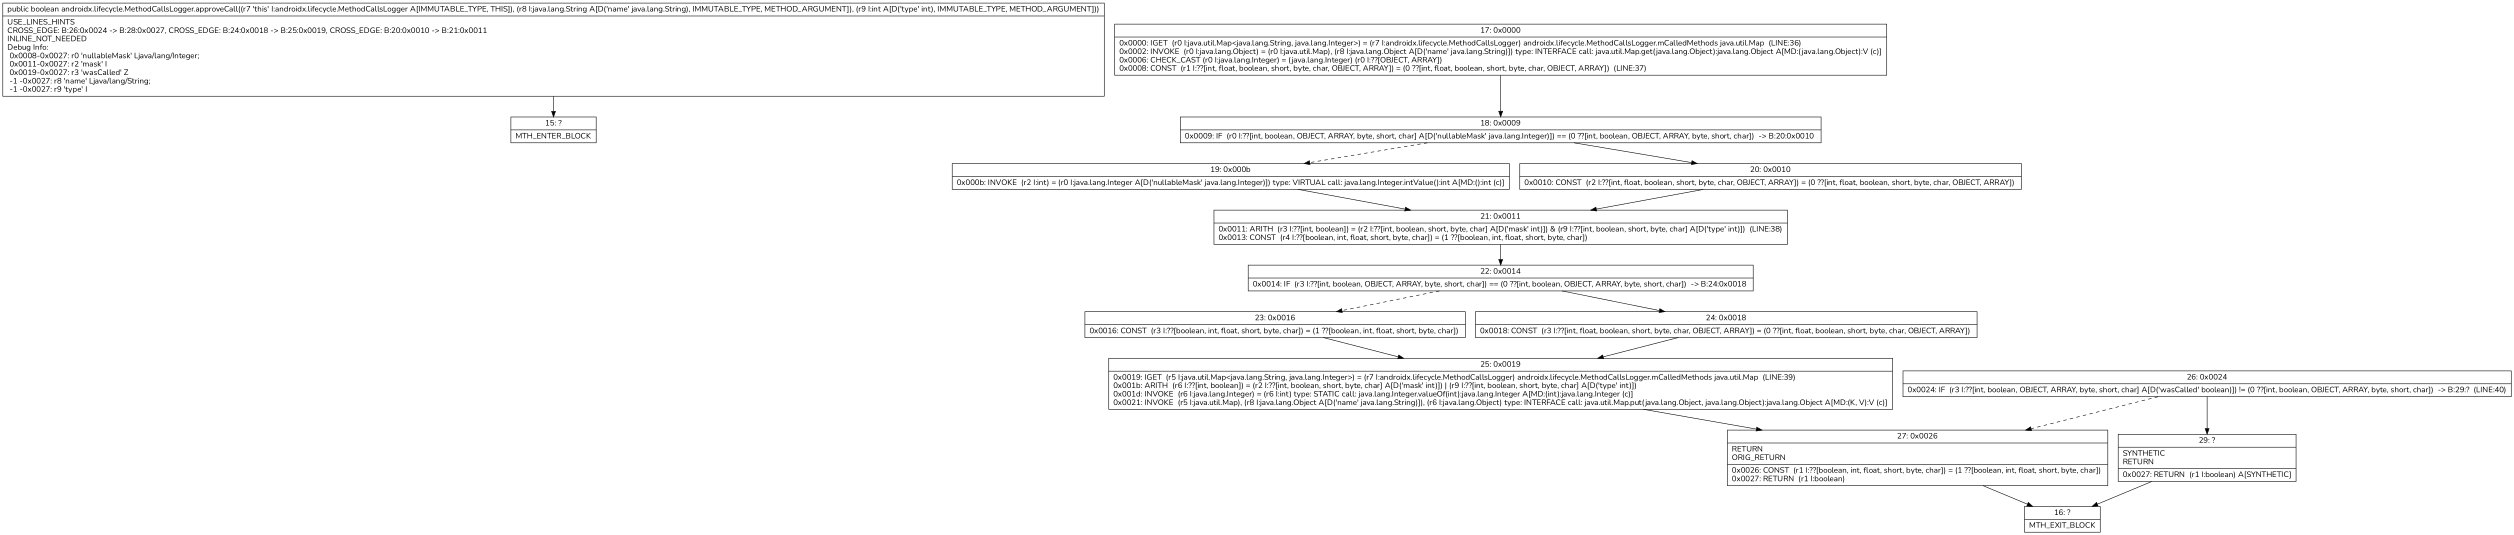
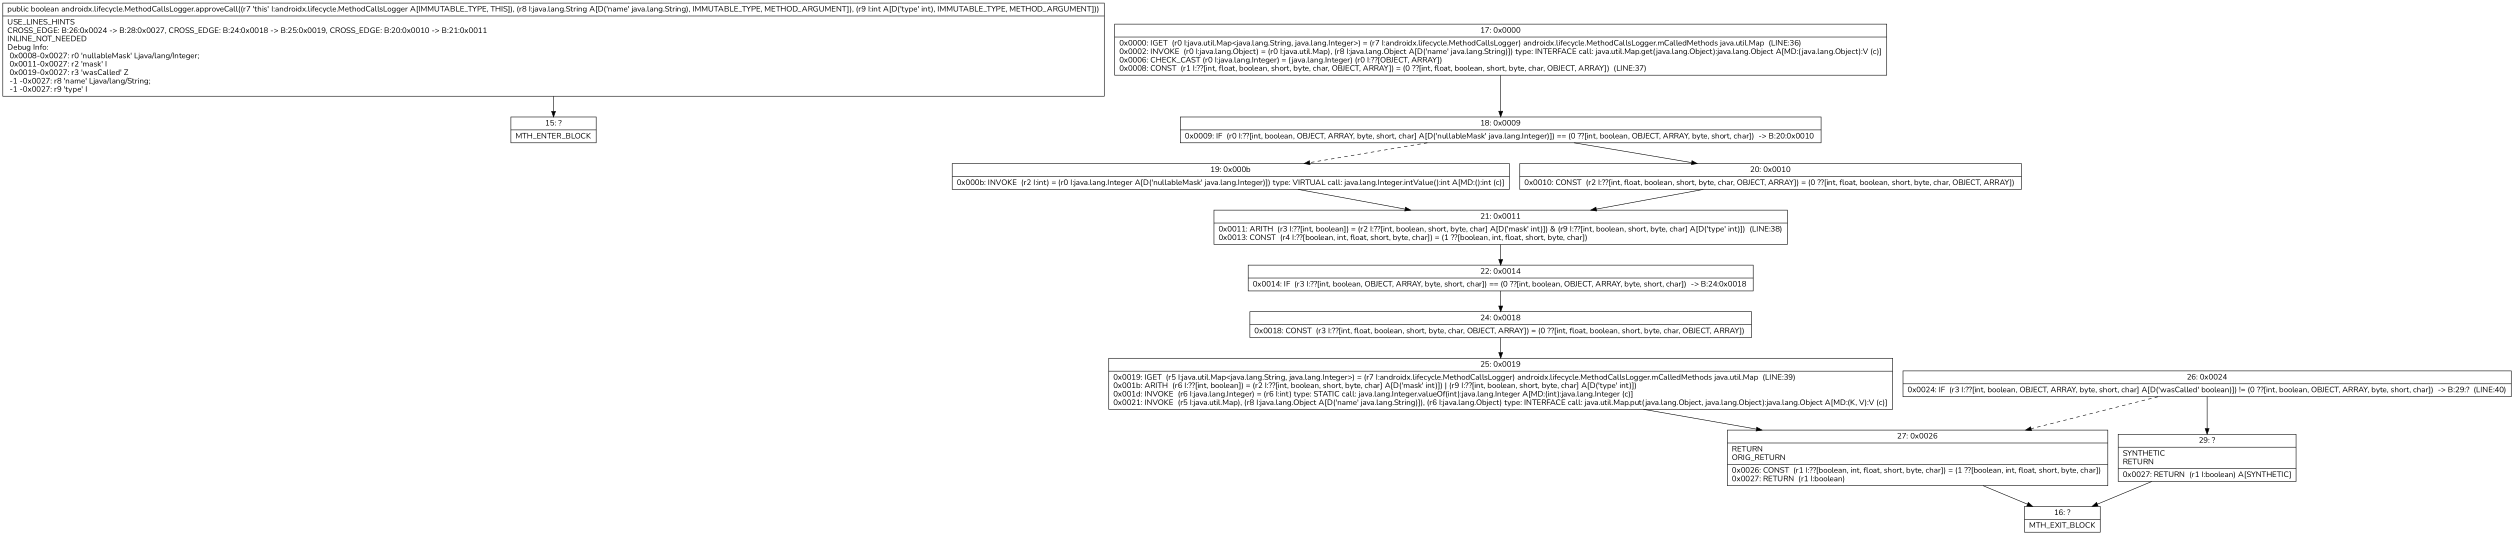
(1275, 325) -> none
